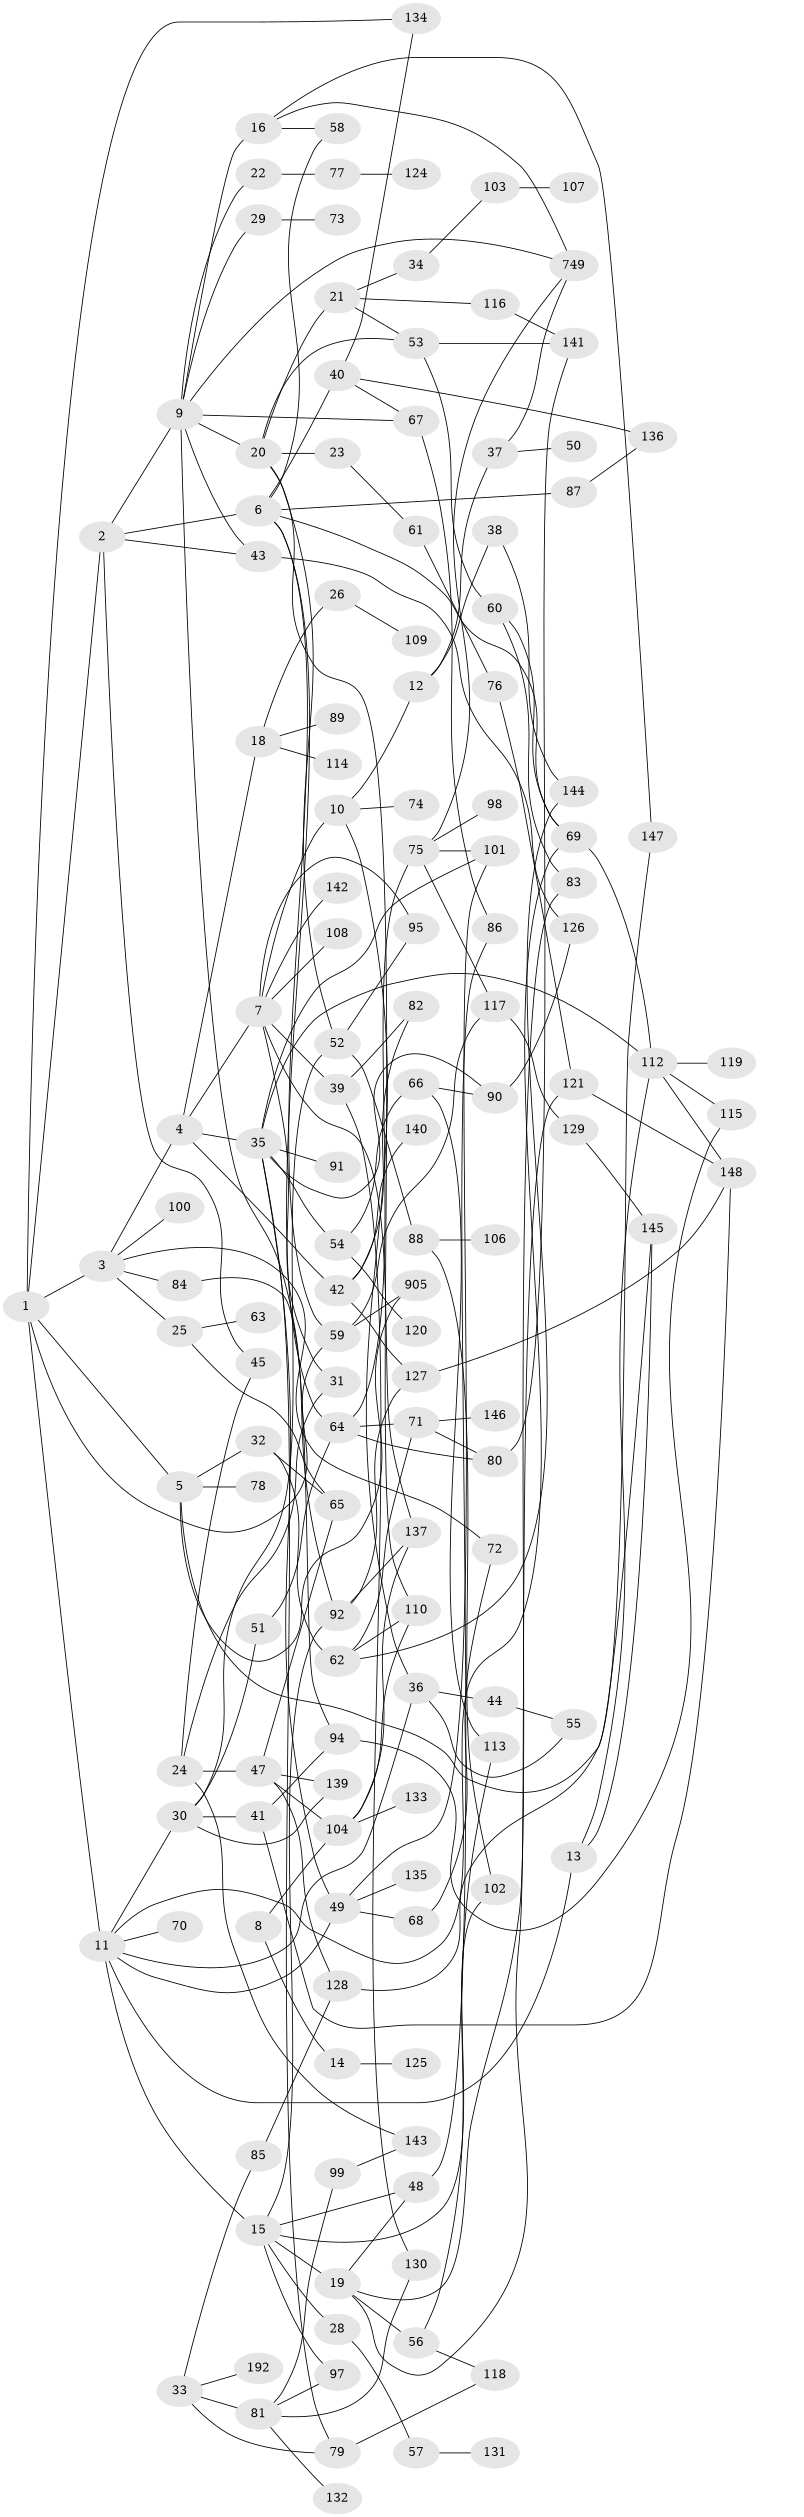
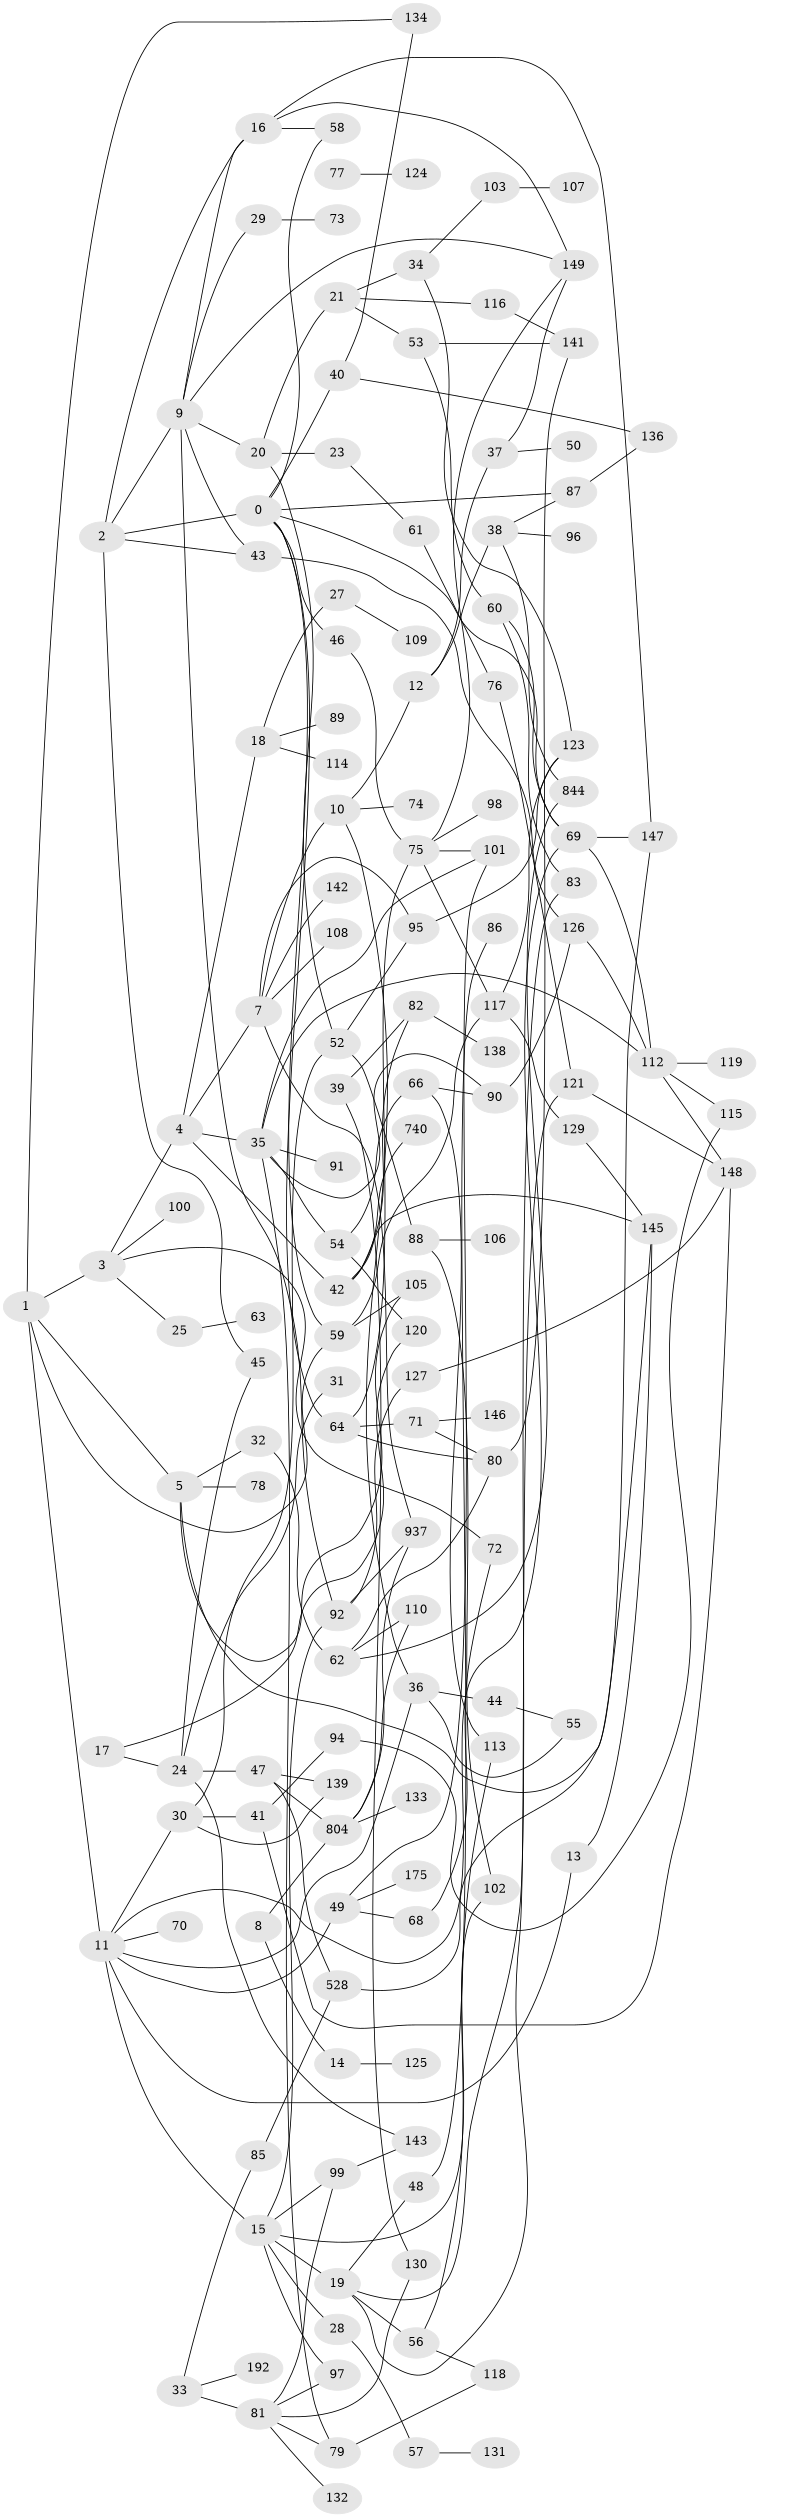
(259, 174) -> none
(574, 266) -> (574, 266)
(306, 358) -> none
(416, 421) -> none
(259, 511) -> (259, 511)
none -> (535, 512)
none -> (574, 538)
(337, 595) -> (337, 595)
none -> (337, 641)
none -> (574, 746)
(574, 792) -> (574, 792)
none -> (613, 837)
(384, 897) -> none
(64, 922) -> (156, 324)
(299, 1052) -> none
none -> (495, 1052)
(283, 1122) -> none
(416, 1130) -> (416, 1130)
(180, 1286) -> none
(416, 1286) -> (416, 1286)
(377, 1334) -> (474, 1196)
(337, 1506) -> none
(289, 1528) -> none
(416, 1533) -> (416, 1533)
(385, 1546) -> (425, 1568)
(259, 1629) -> none
(622, 1636) -> (620, 993)
none -> (102, 1752)
(337, 1830) -> (337, 1830)
(416, 1876) -> (416, 1876)
(337, 1986) -> (337, 1986)
(337, 2209) -> (298, 2202)
(248, 2442) -> (298, 2433)
